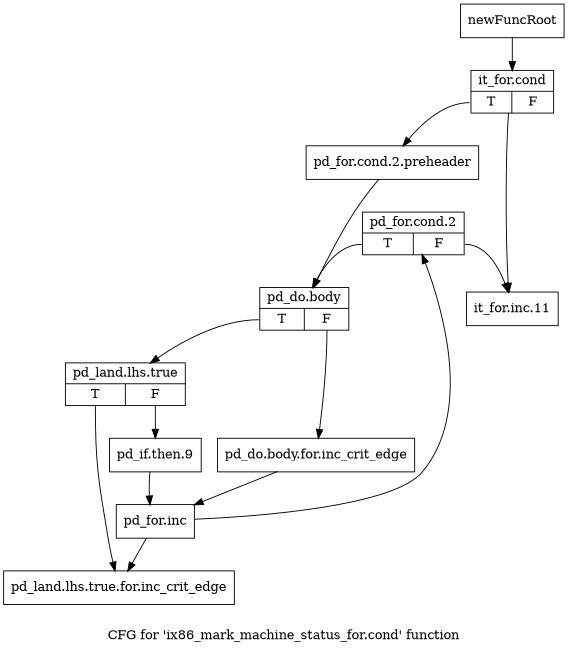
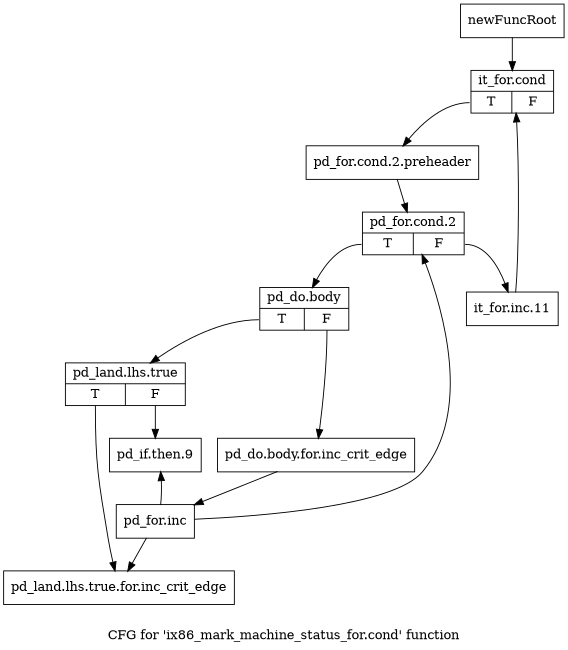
(506, 198) -> (518, 207)
(345, 227) -> (401, 191)
(149, 484) -> (161, 493)
